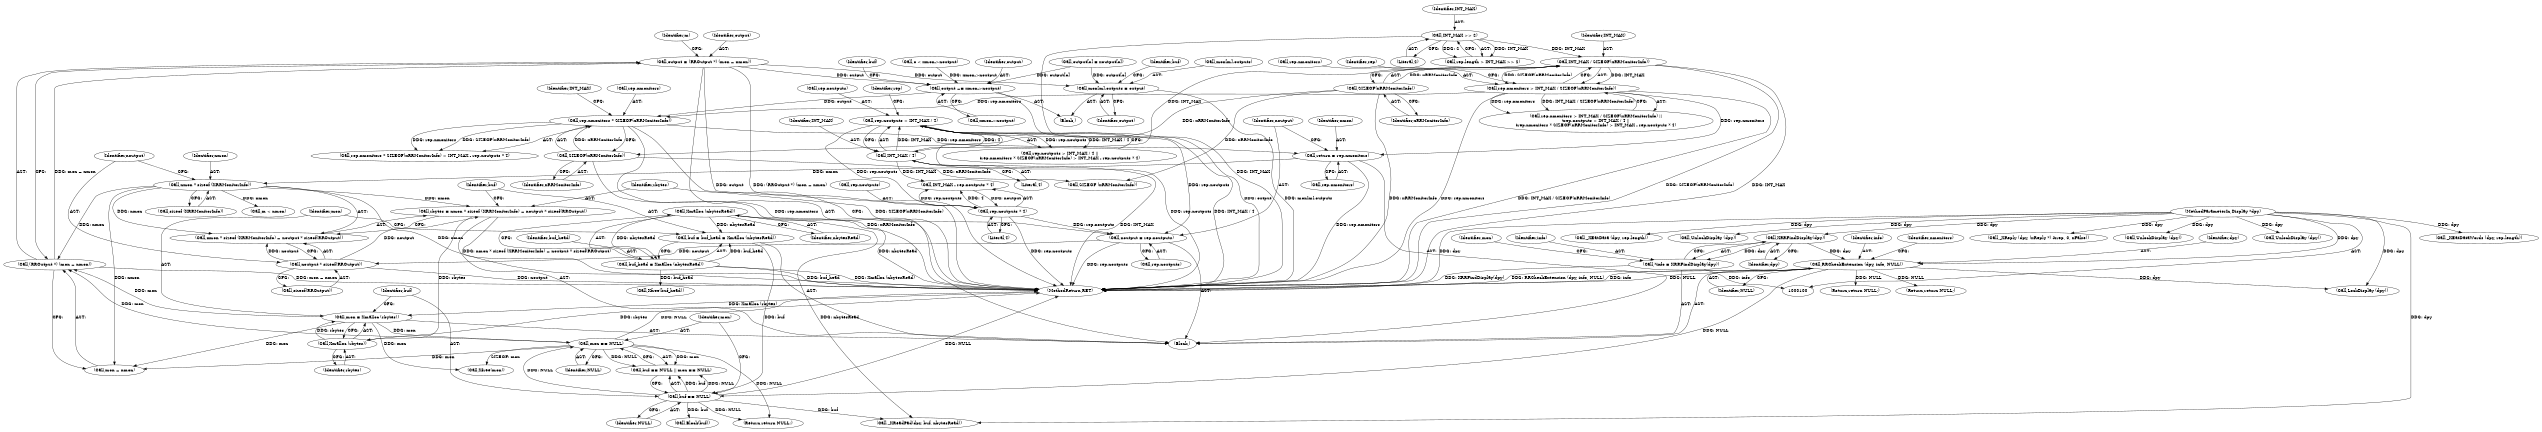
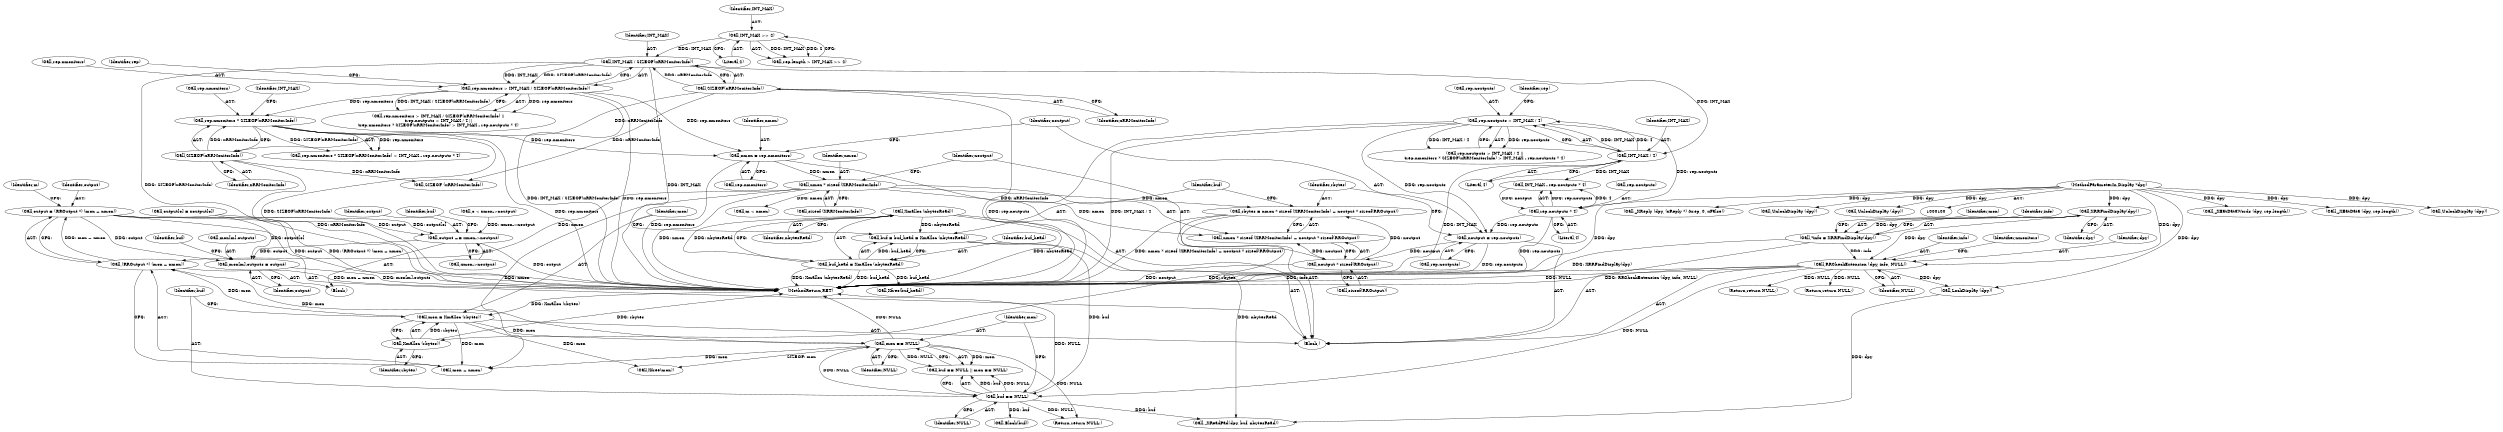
(795, 102) -> (335, 245)
(1049, 129) -> none
(1337, 156) -> (761, 156)
(1741, 283) -> (1848, 250)
(1848, 416) -> (1660, 413)
